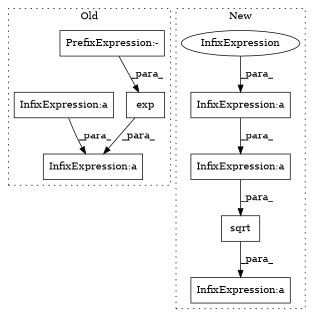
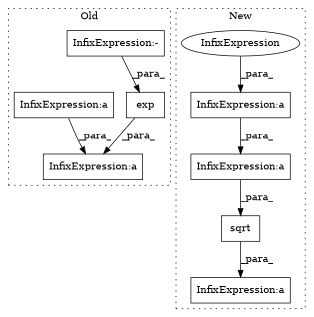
(112, 43) -> (116, 43)
